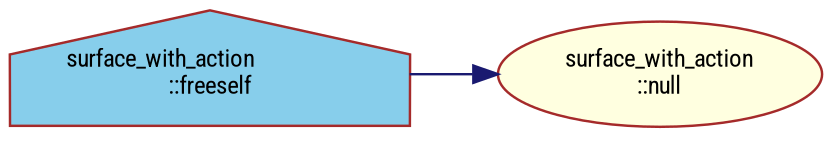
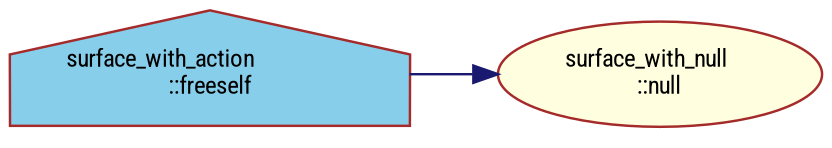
(660, 74) -> (660, 74)
